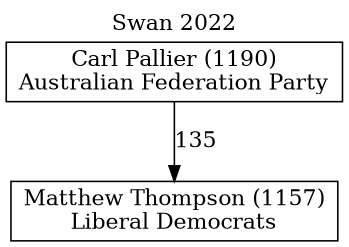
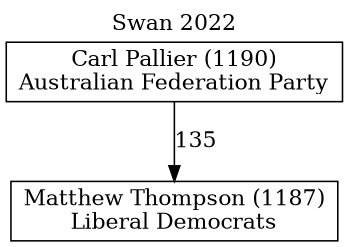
(174, 211) -> (174, 211)
